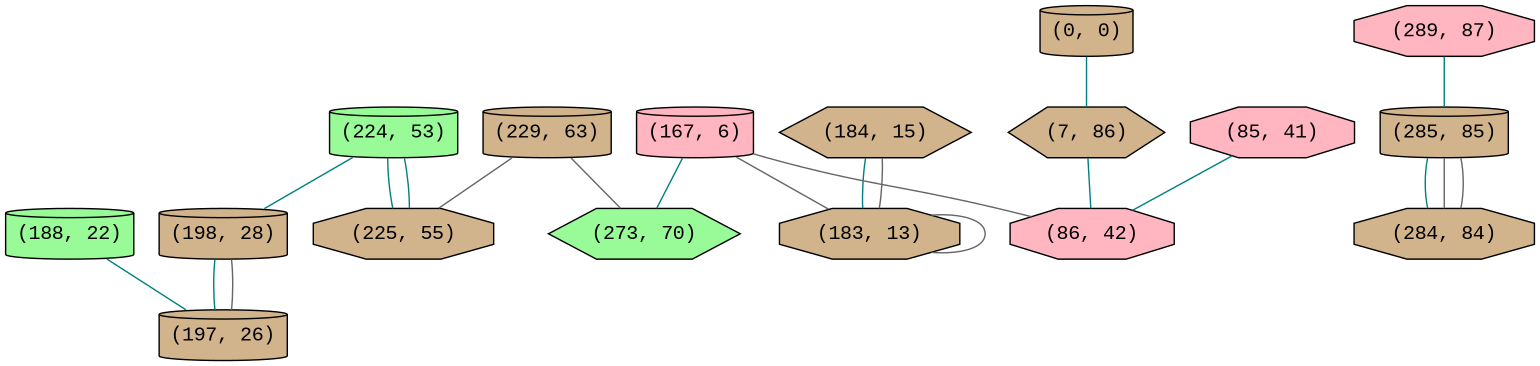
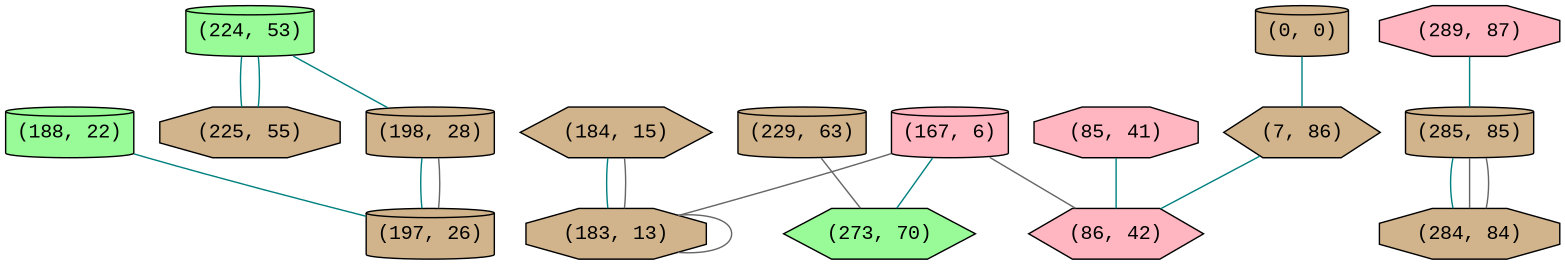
(475, 183) -> none
(1092, 234) -> (1116, 234)
